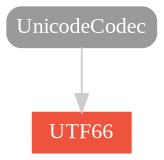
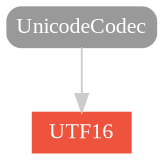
(82, 133) -> (82, 133)
